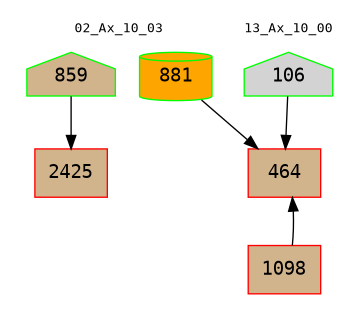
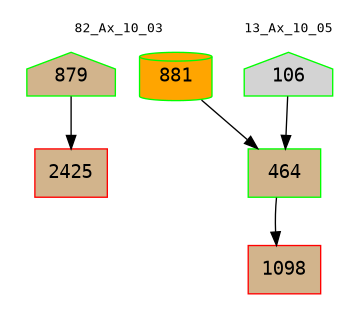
(119, 29) -> (119, 29)
(289, 29) -> (289, 29)
(71, 76) -> (71, 76)
(284, 173) -> (284, 173)
(293, 228) -> (275, 215)
